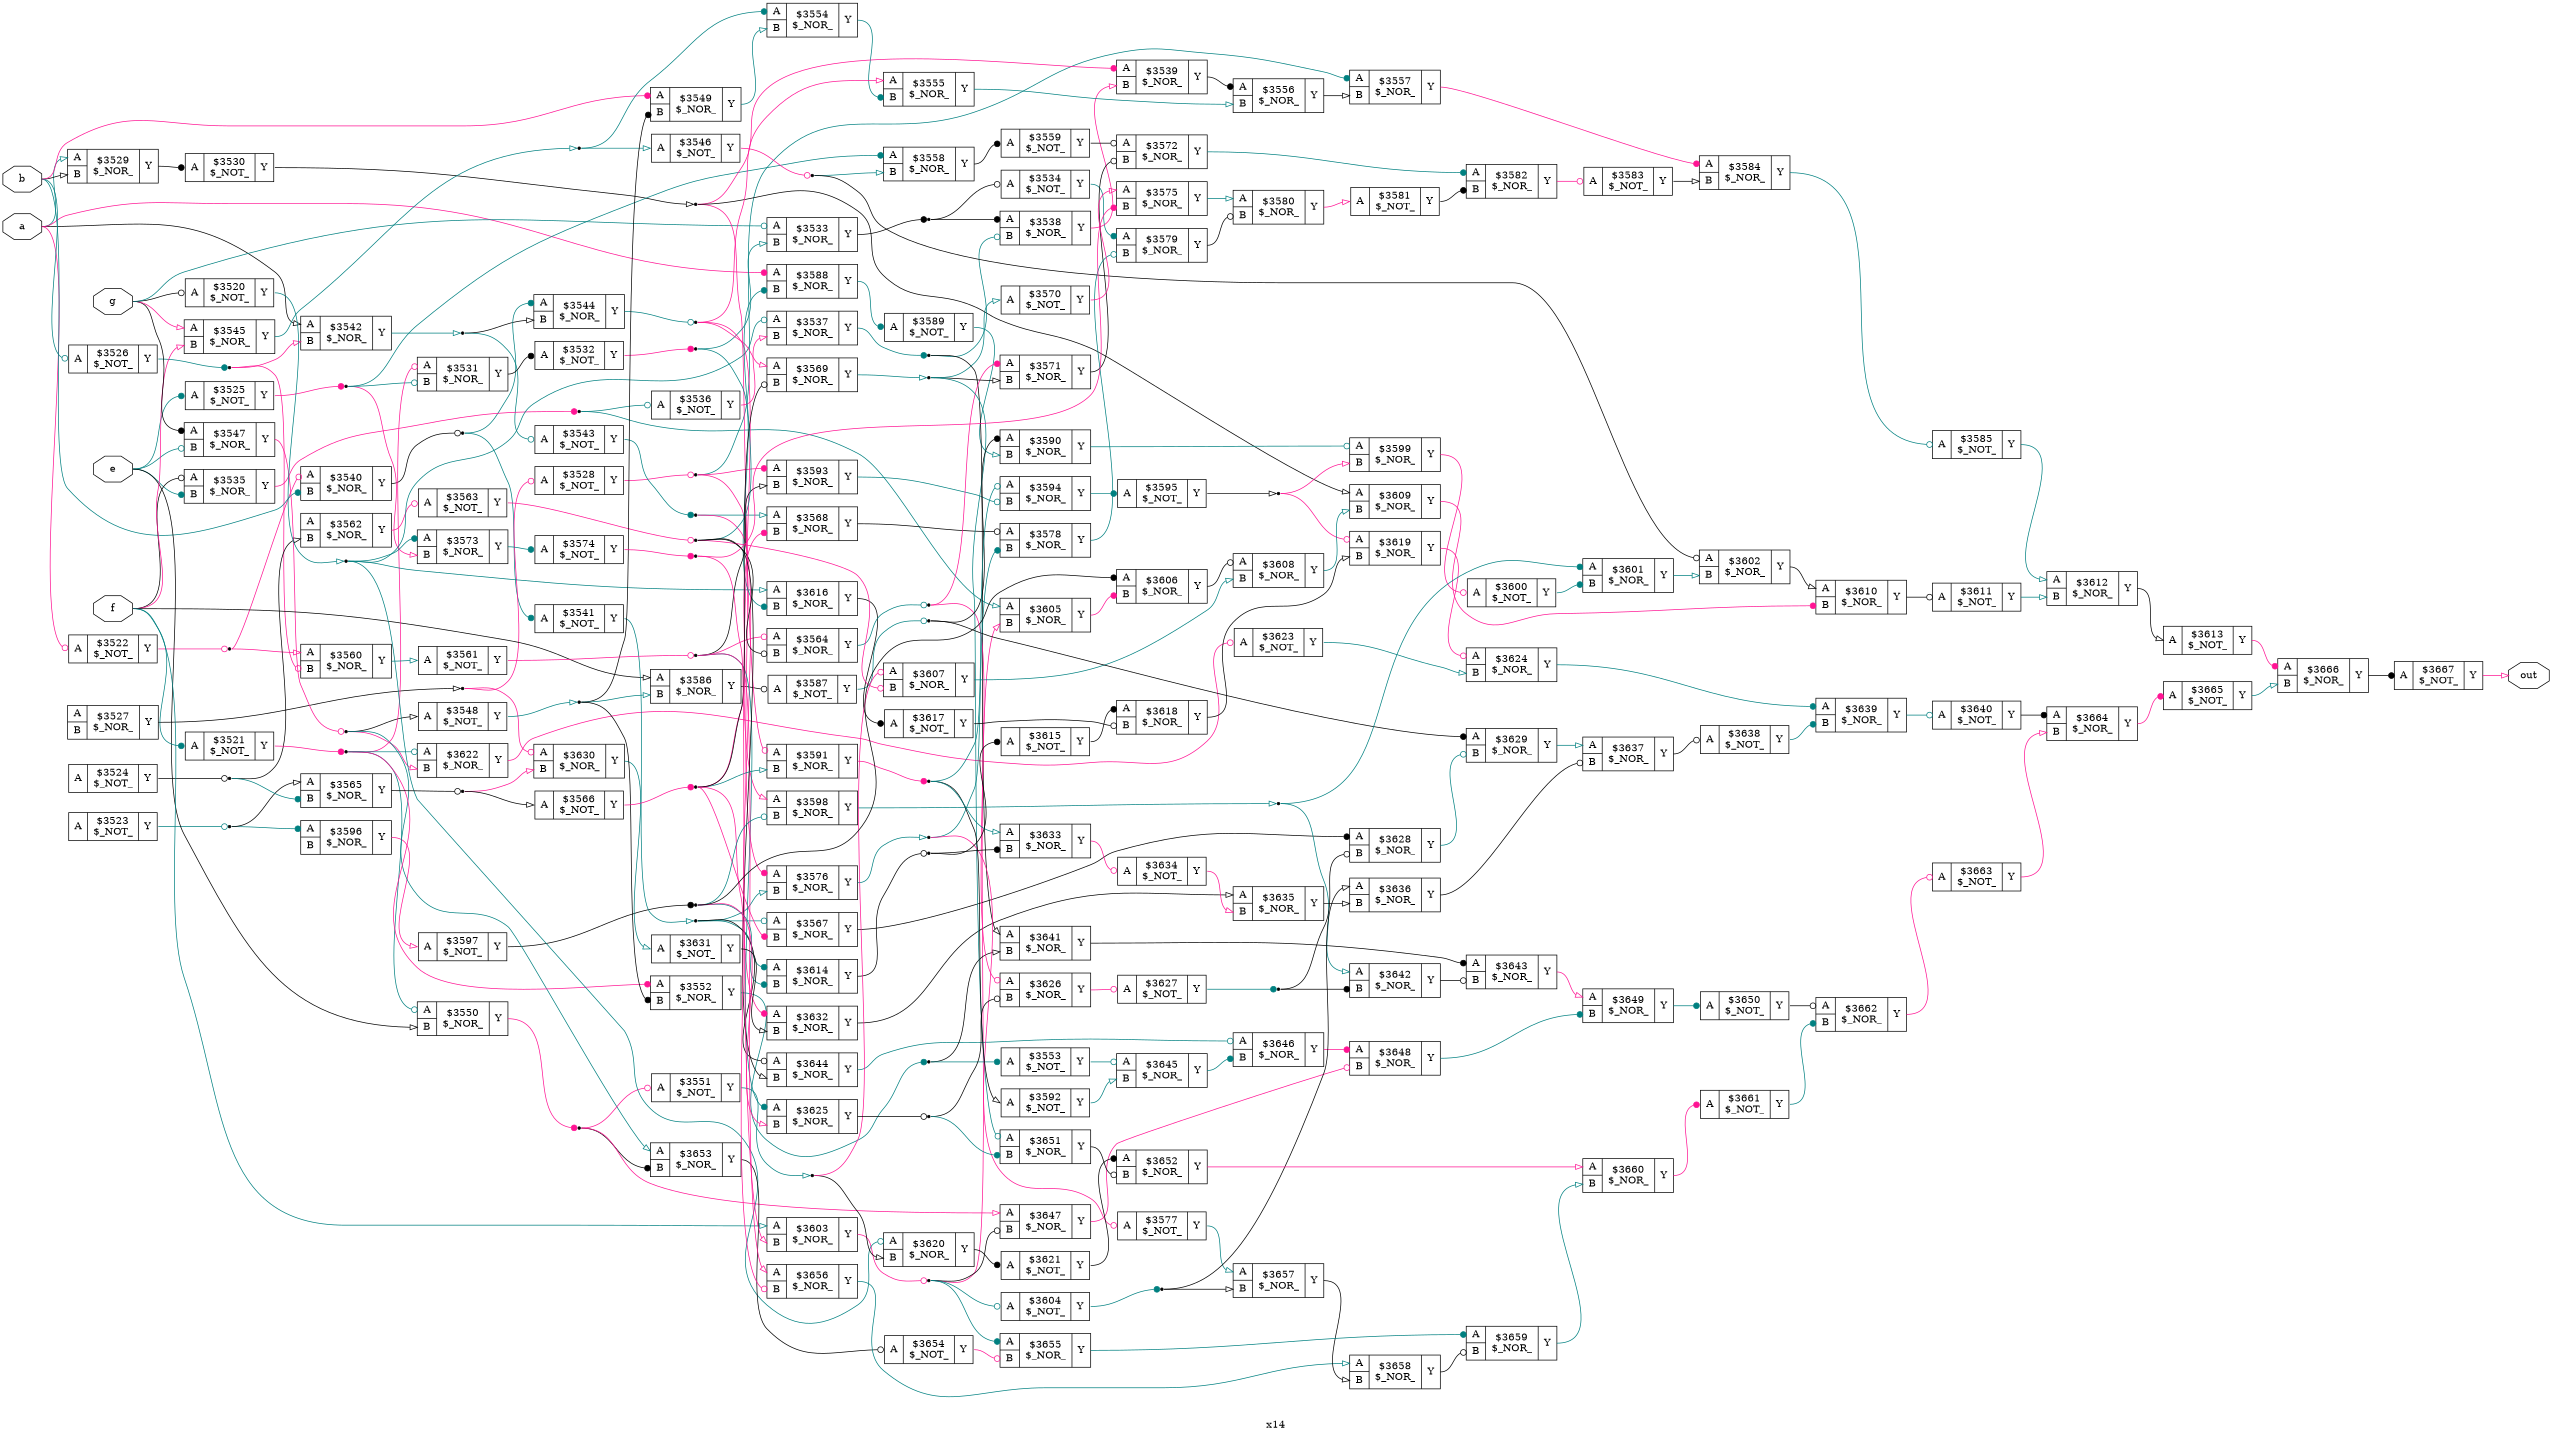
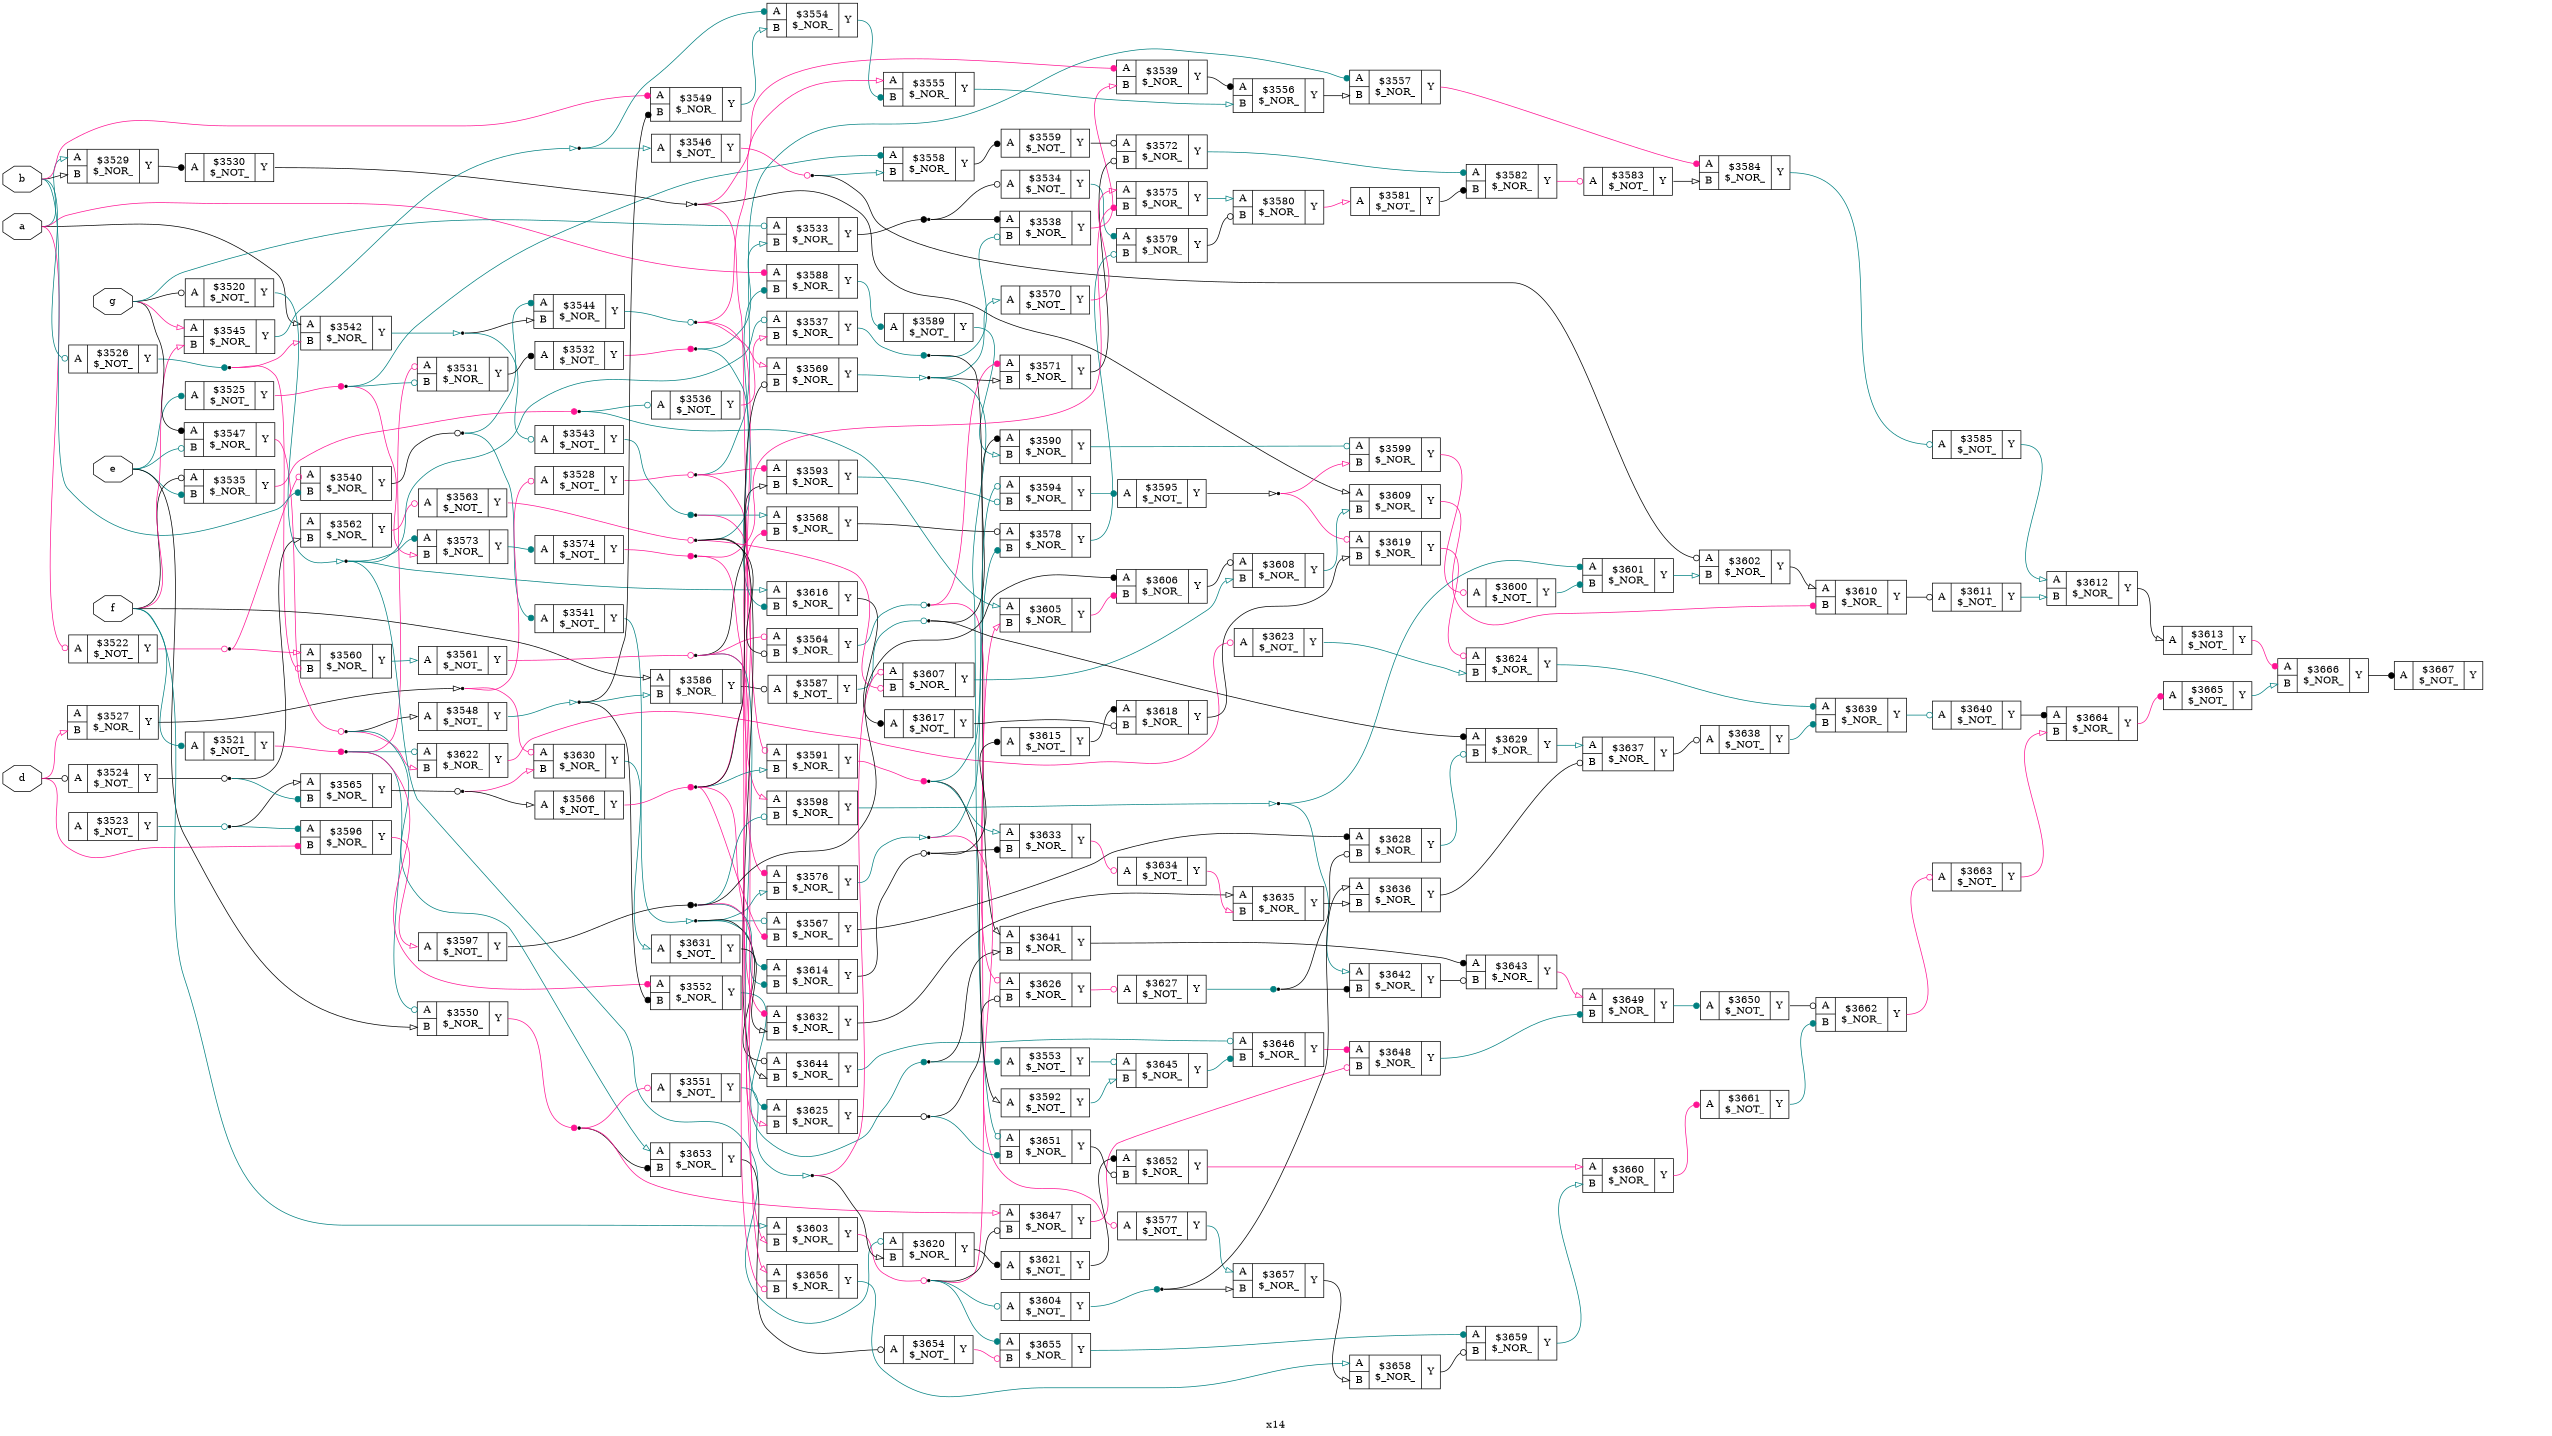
(2529, 676) -> none
none -> (22, 778)
